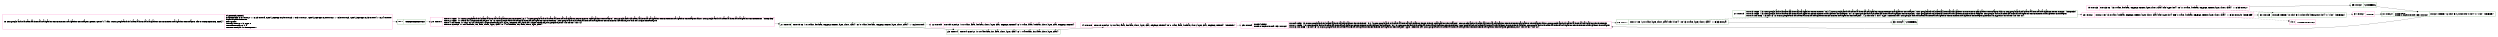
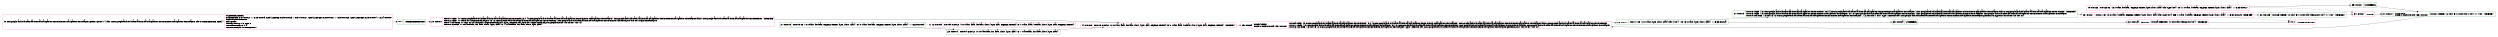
(2252, 11) -> (2301, 9)
none -> (2168, 22)
(776, 24) -> (946, 19)
